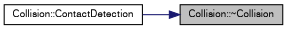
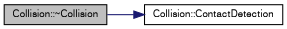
(156, 15) -> (120, 15)
